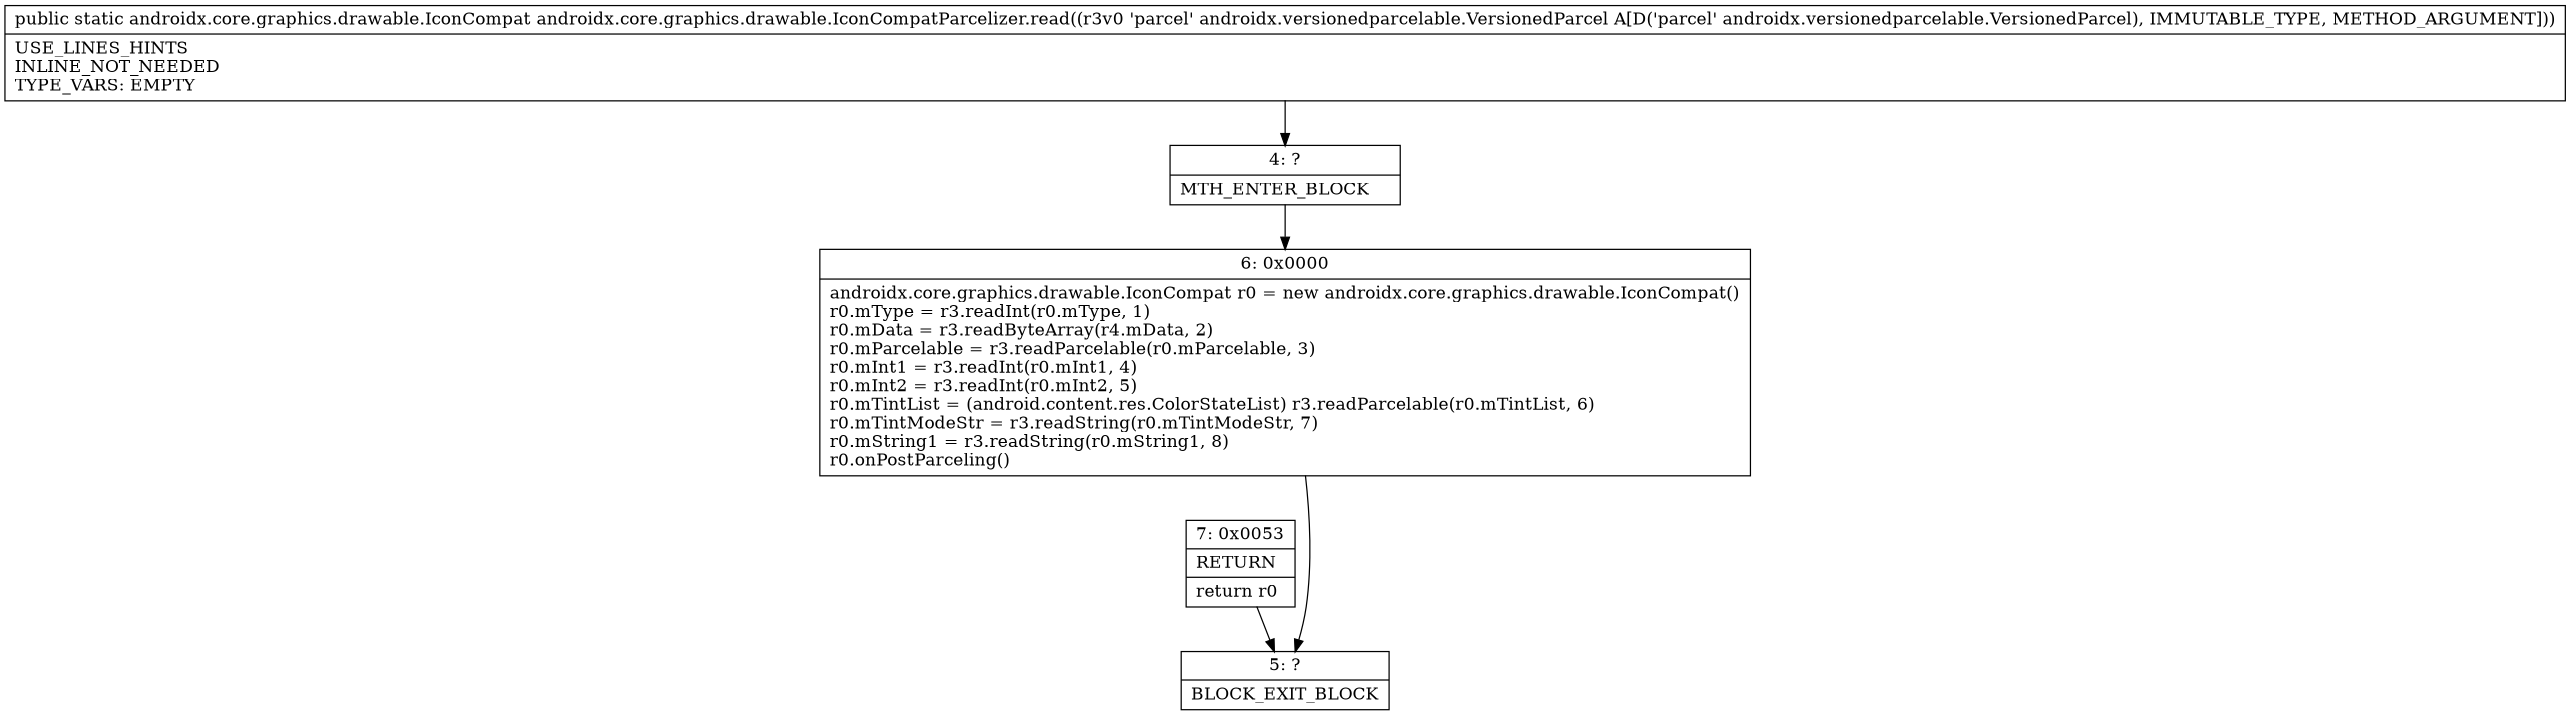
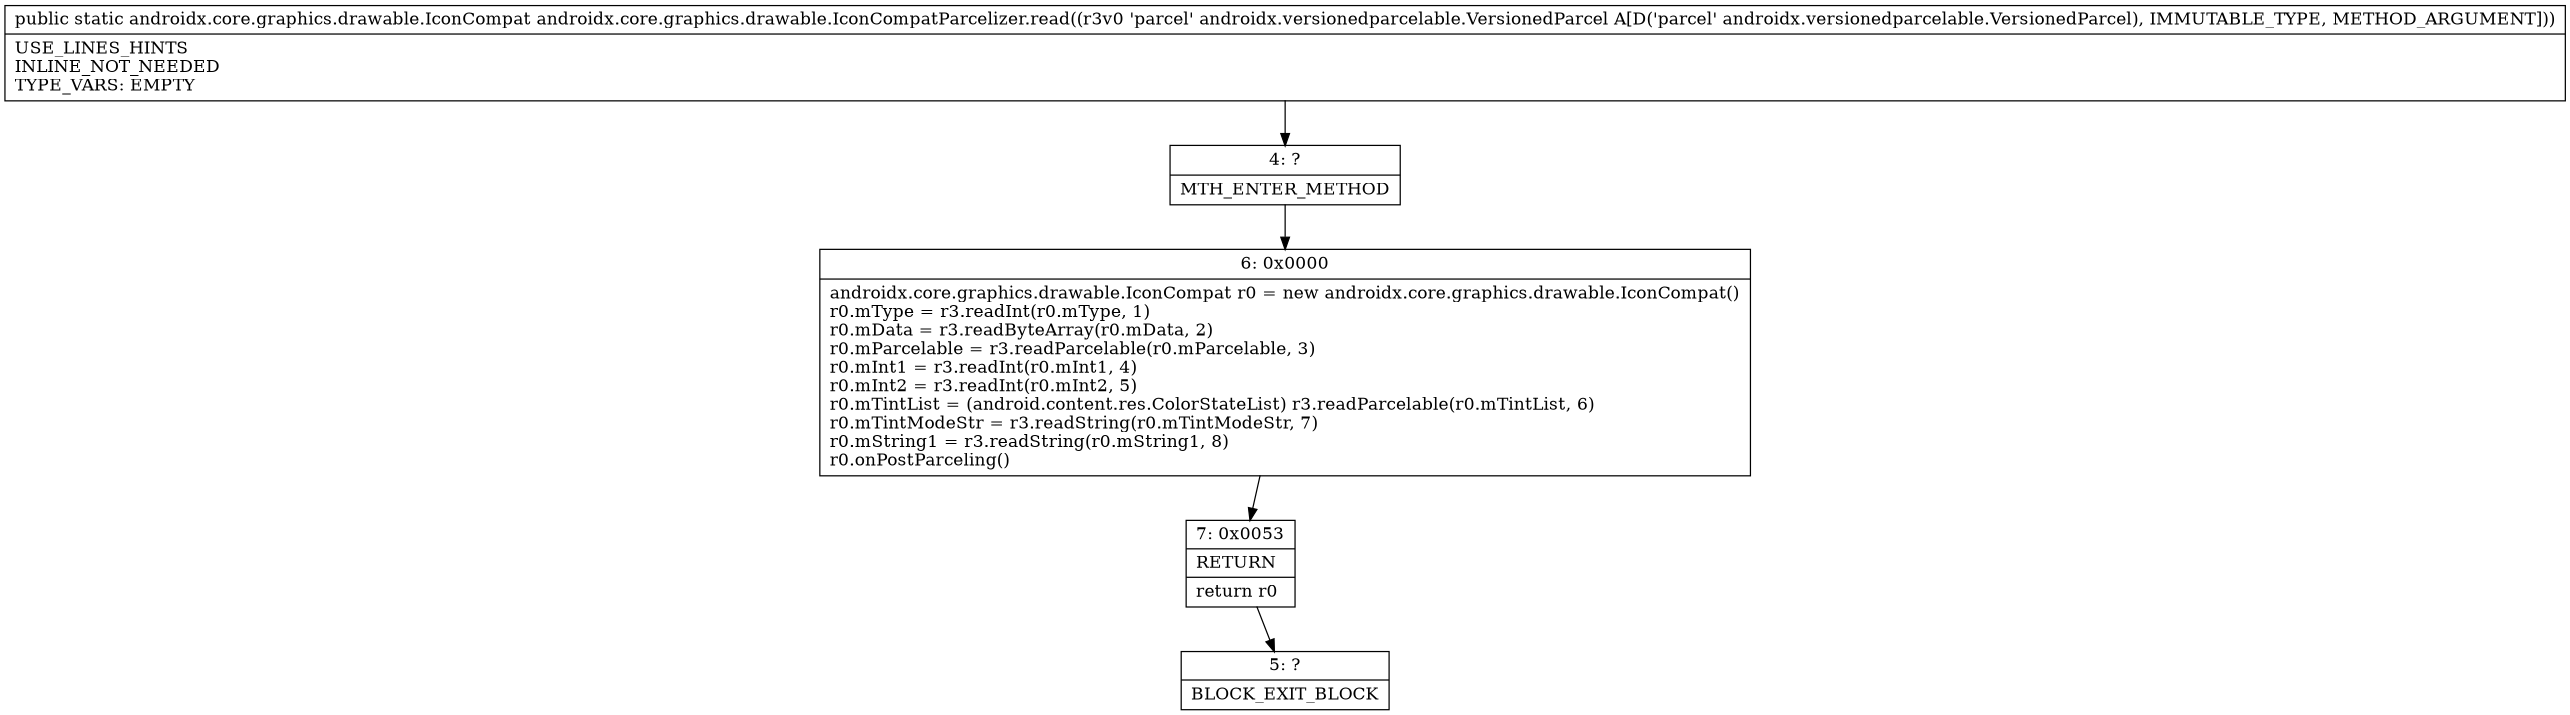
(1275, 189) -> (1285, 189)
(1022, 330) -> (1022, 330)
(1310, 558) -> (1256, 492)
